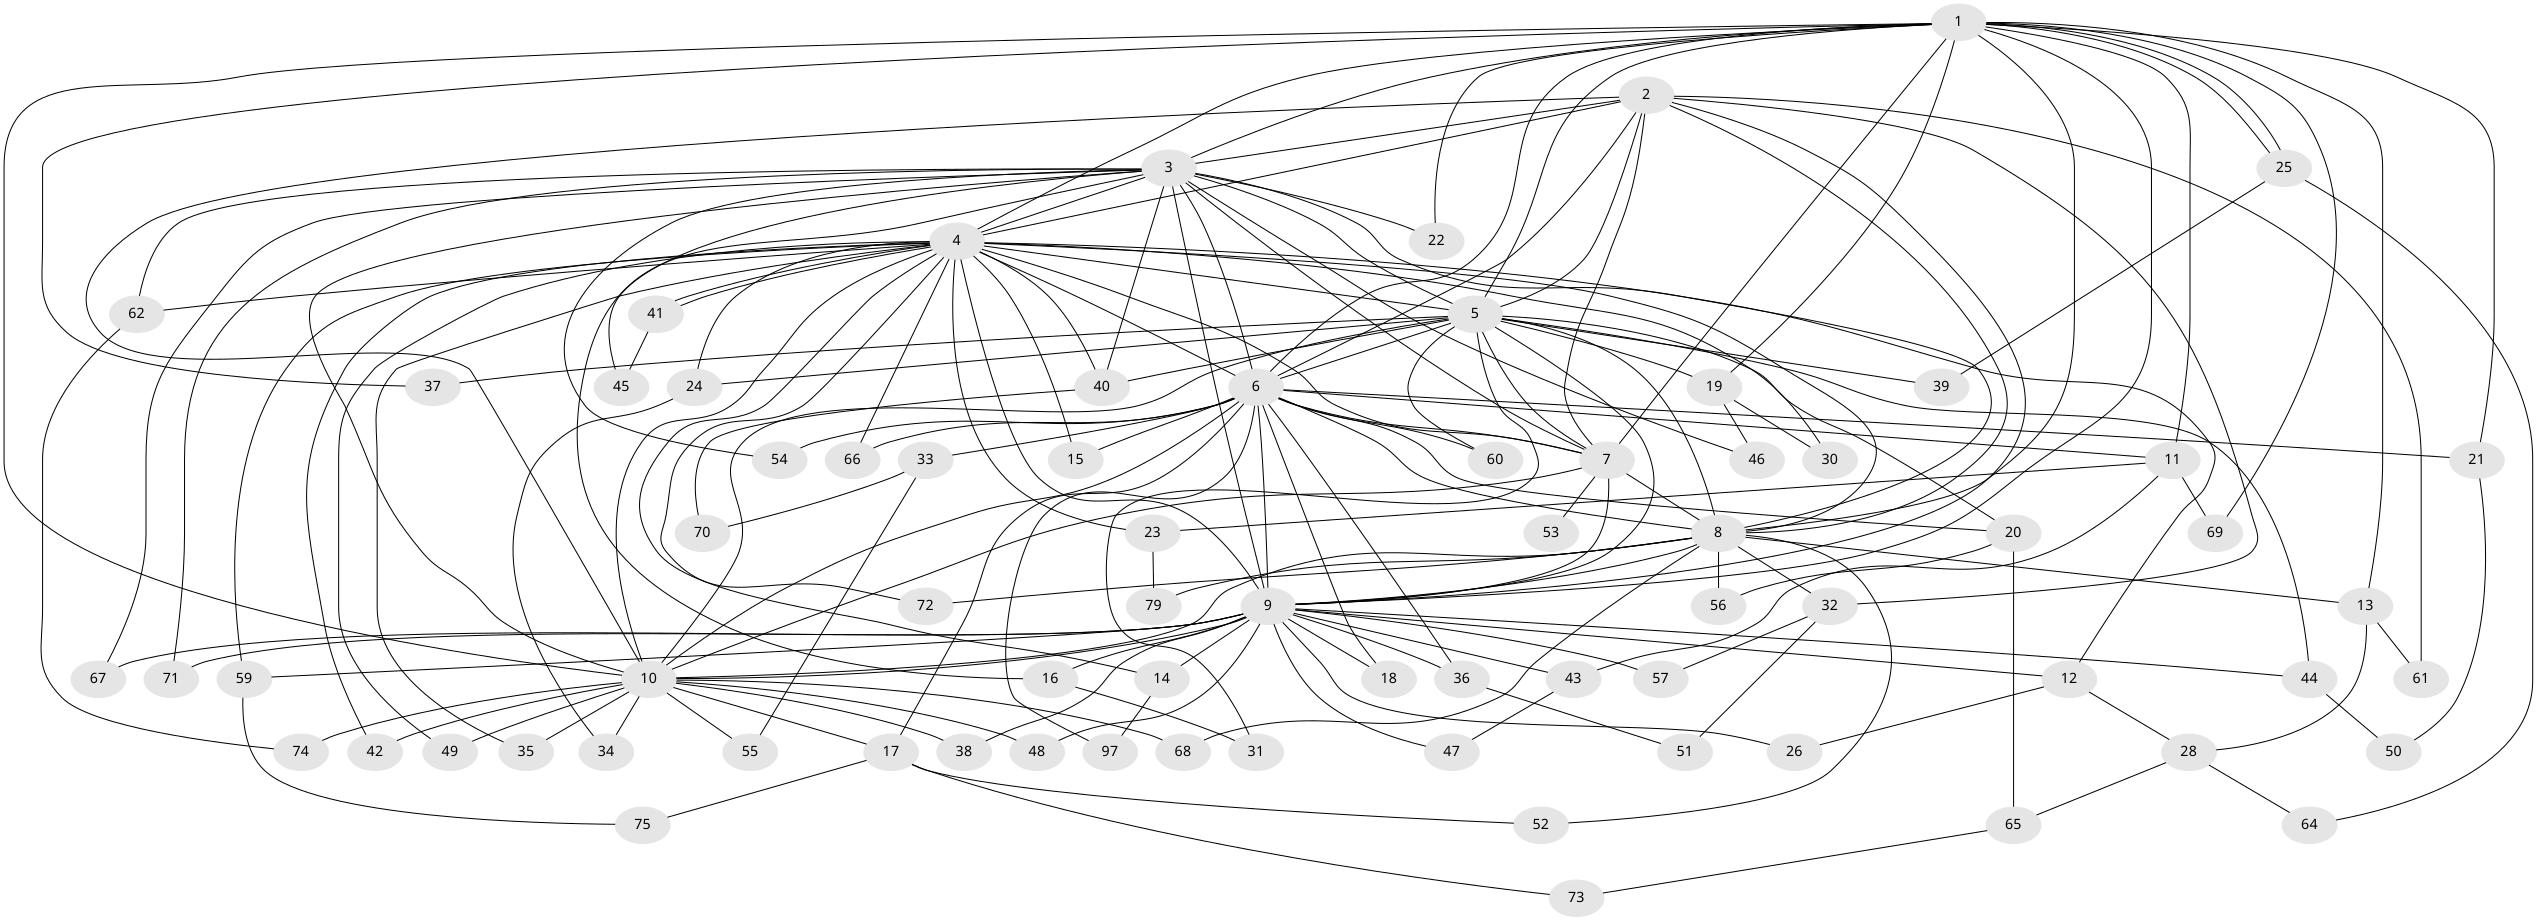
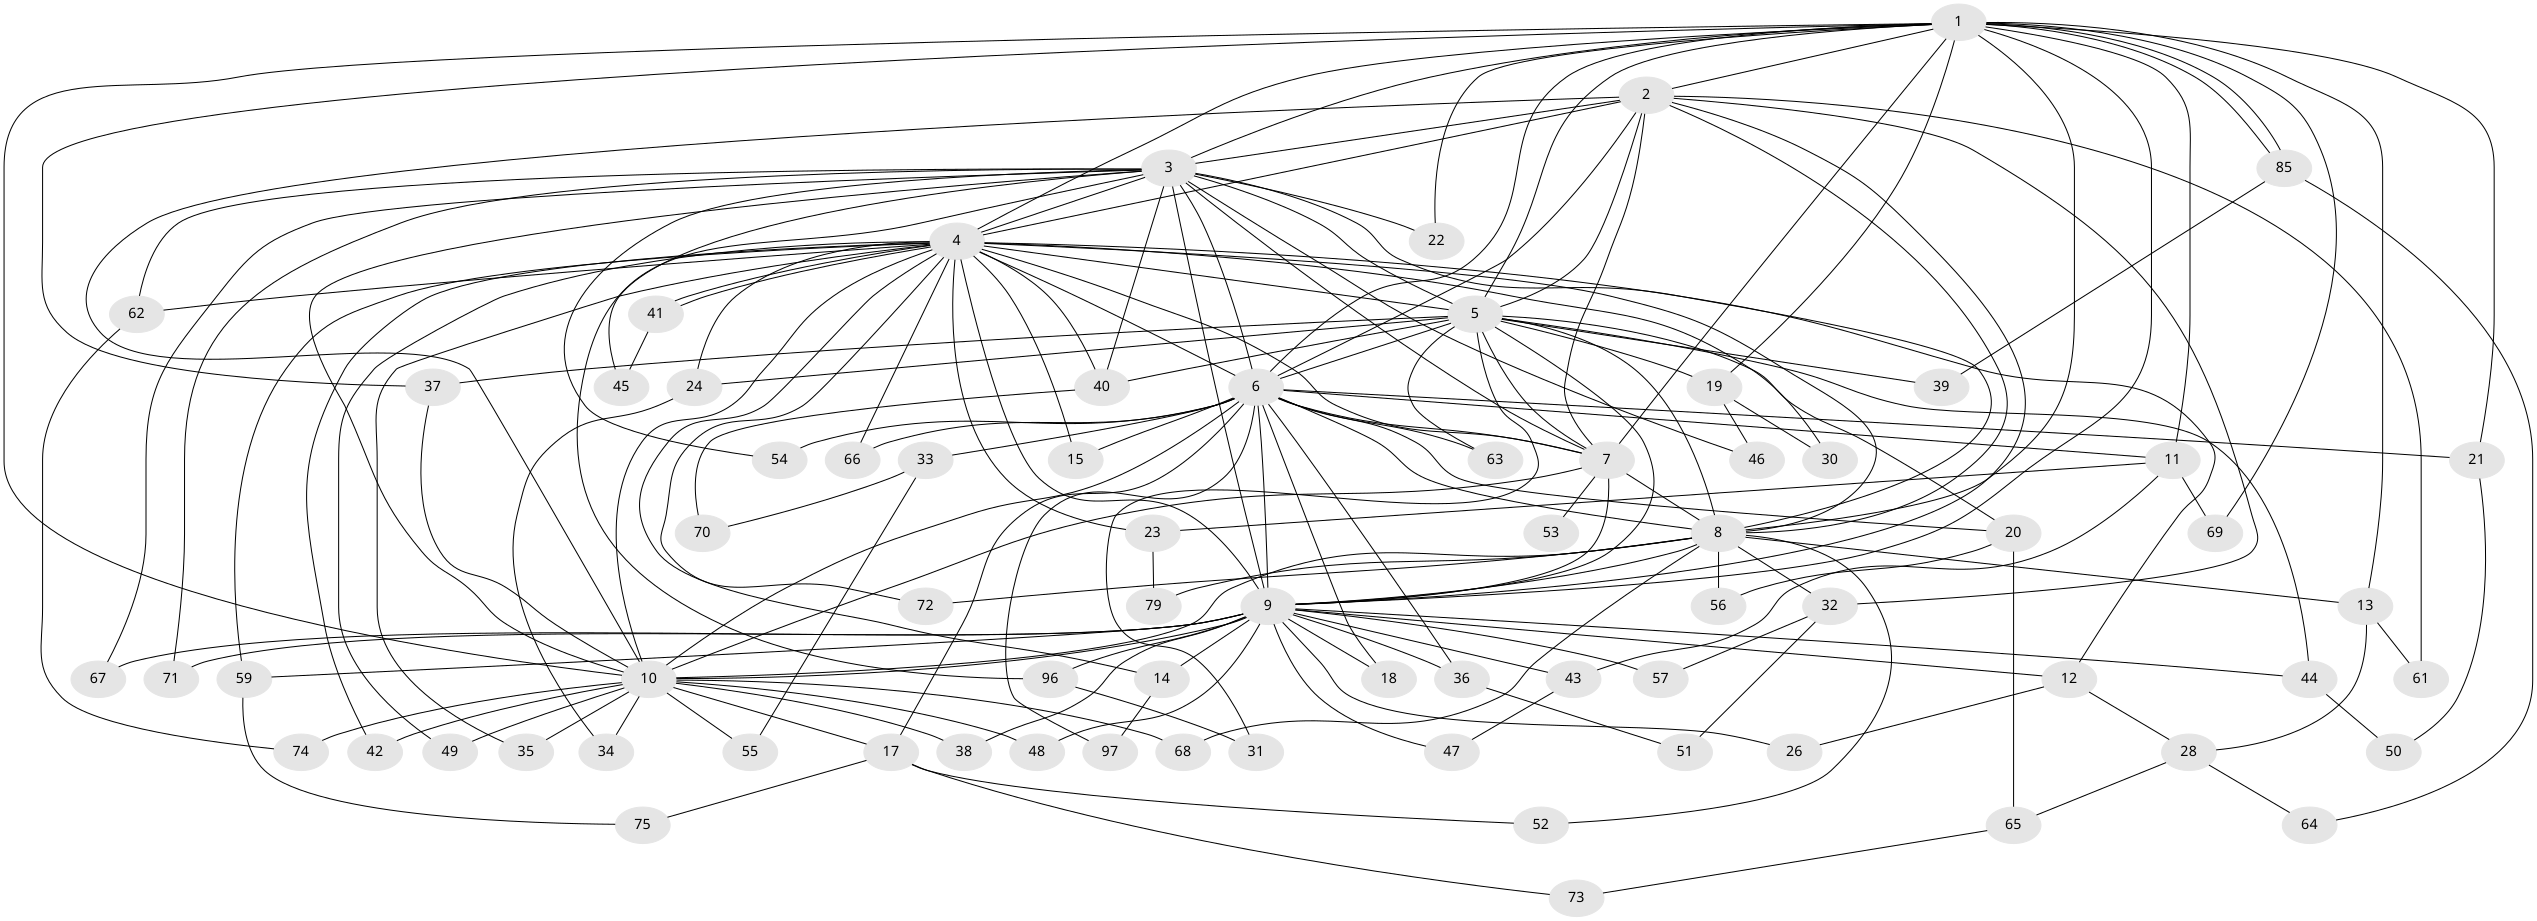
none -> (1803, 59)
(2284, 168) -> (2284, 168)
(974, 410) -> (468, 573)
(1495, 460) -> (1495, 460)
(1050, 679) -> (1050, 679)
